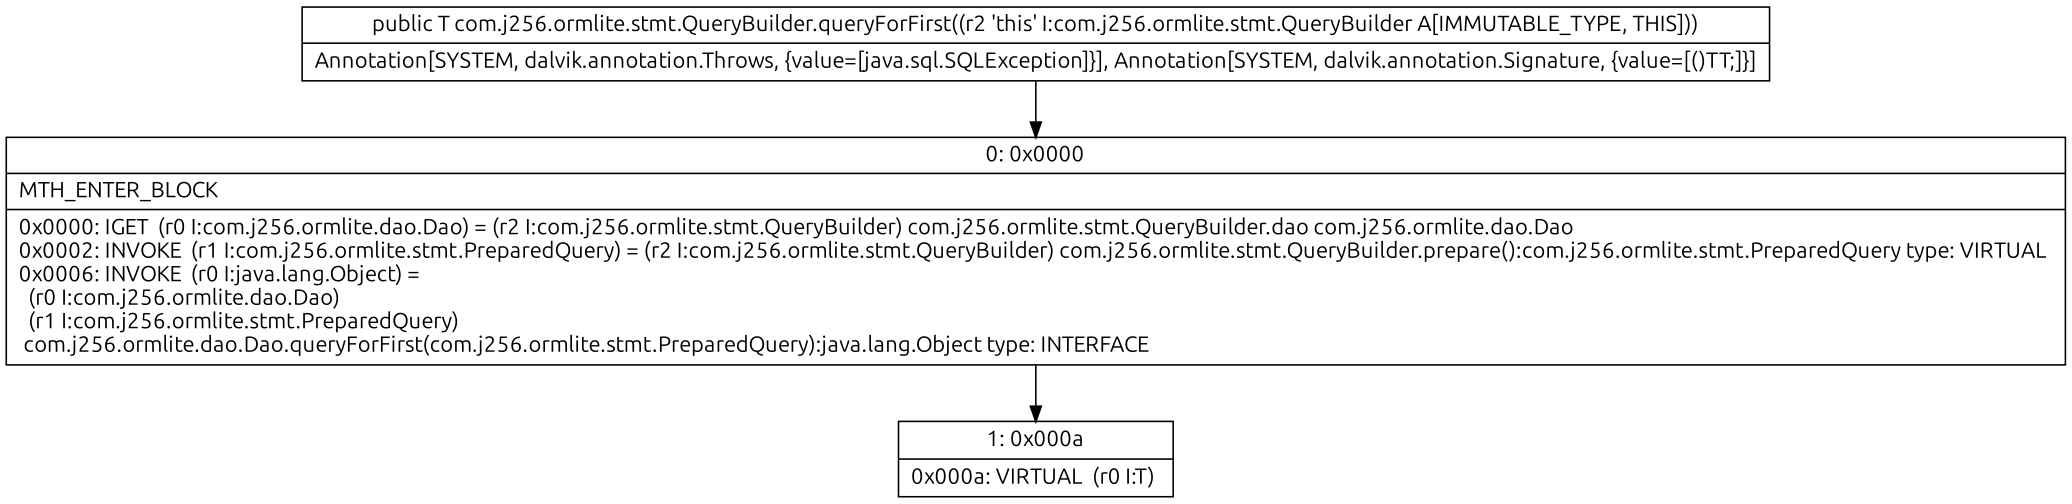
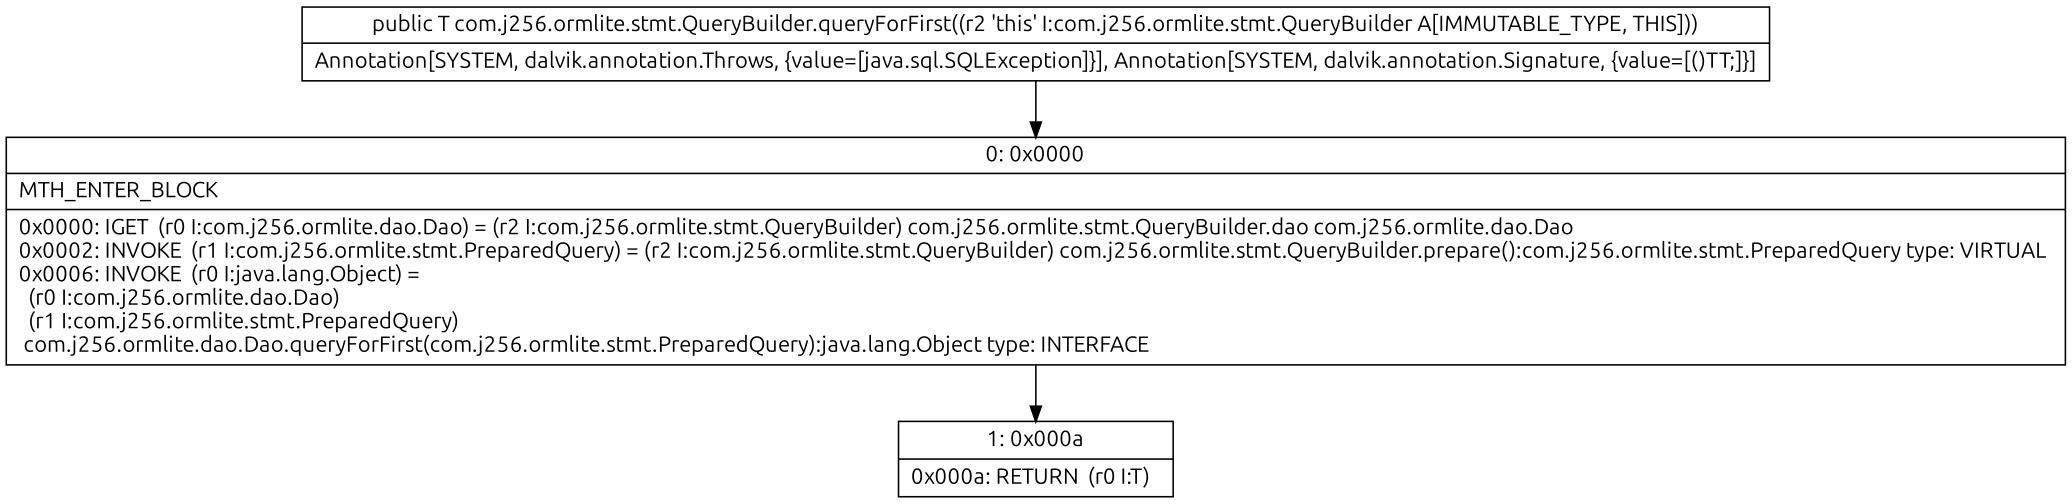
(1036, 477) -> (1033, 477)
